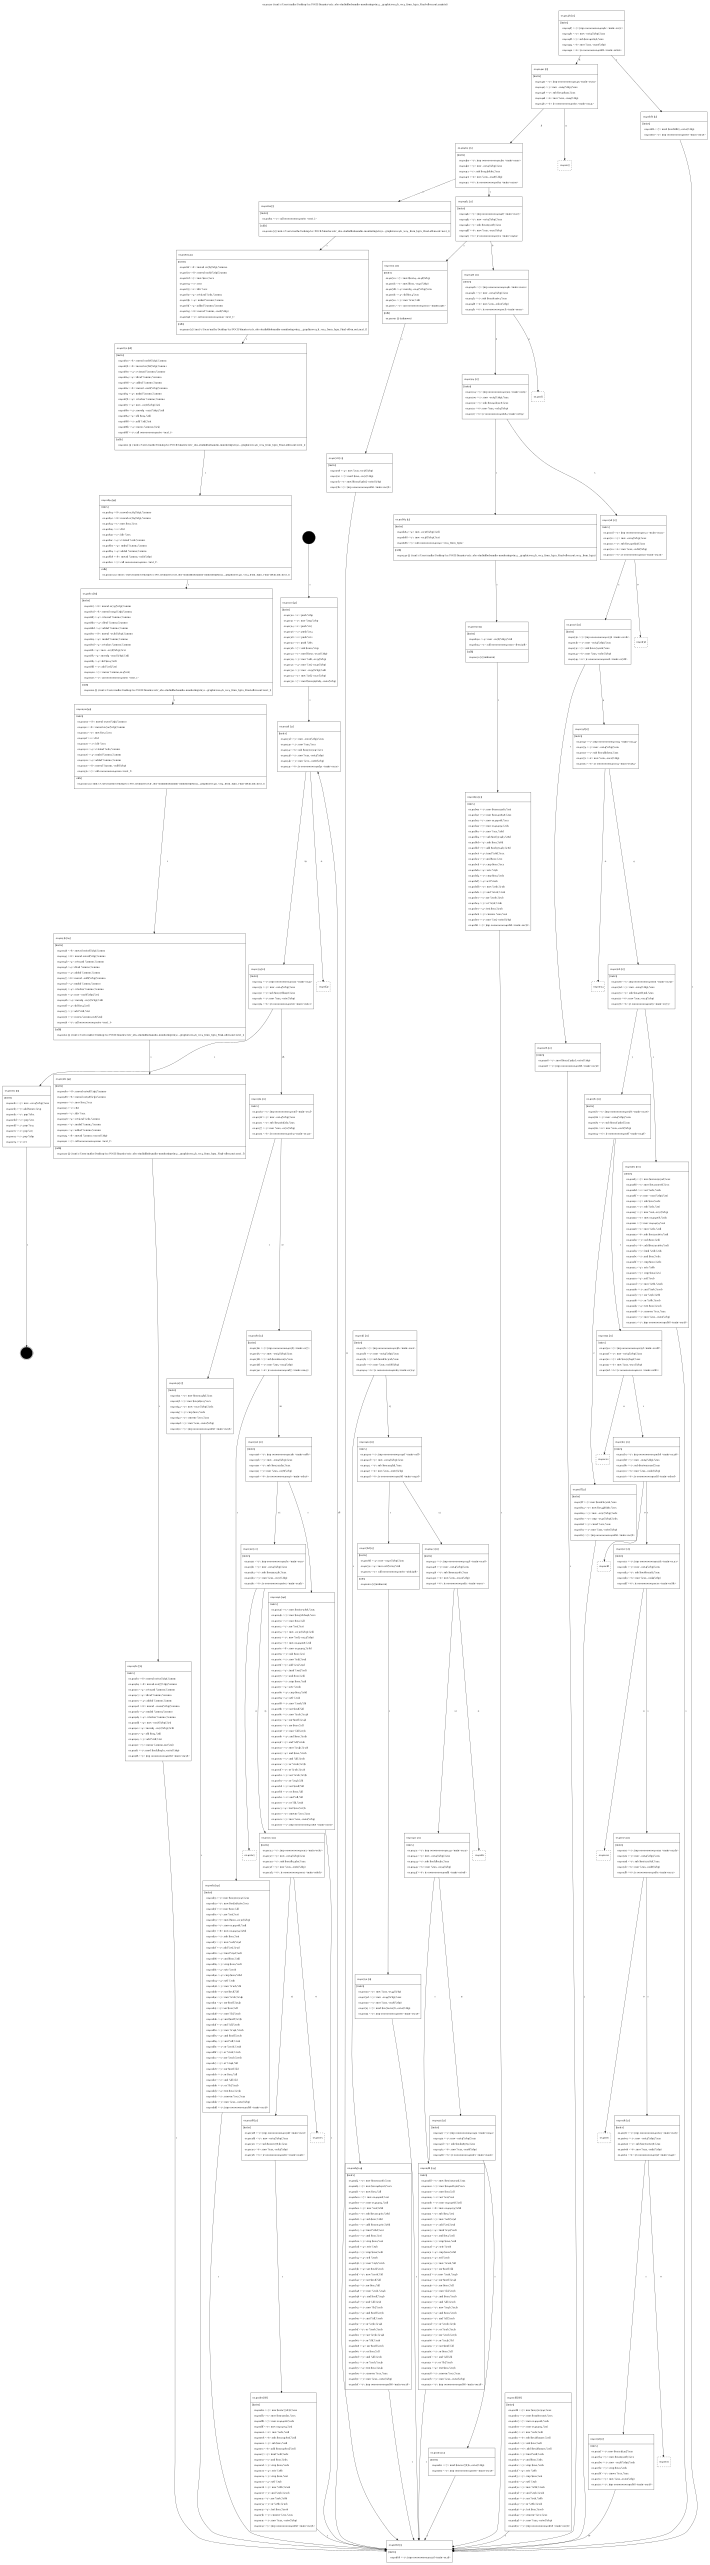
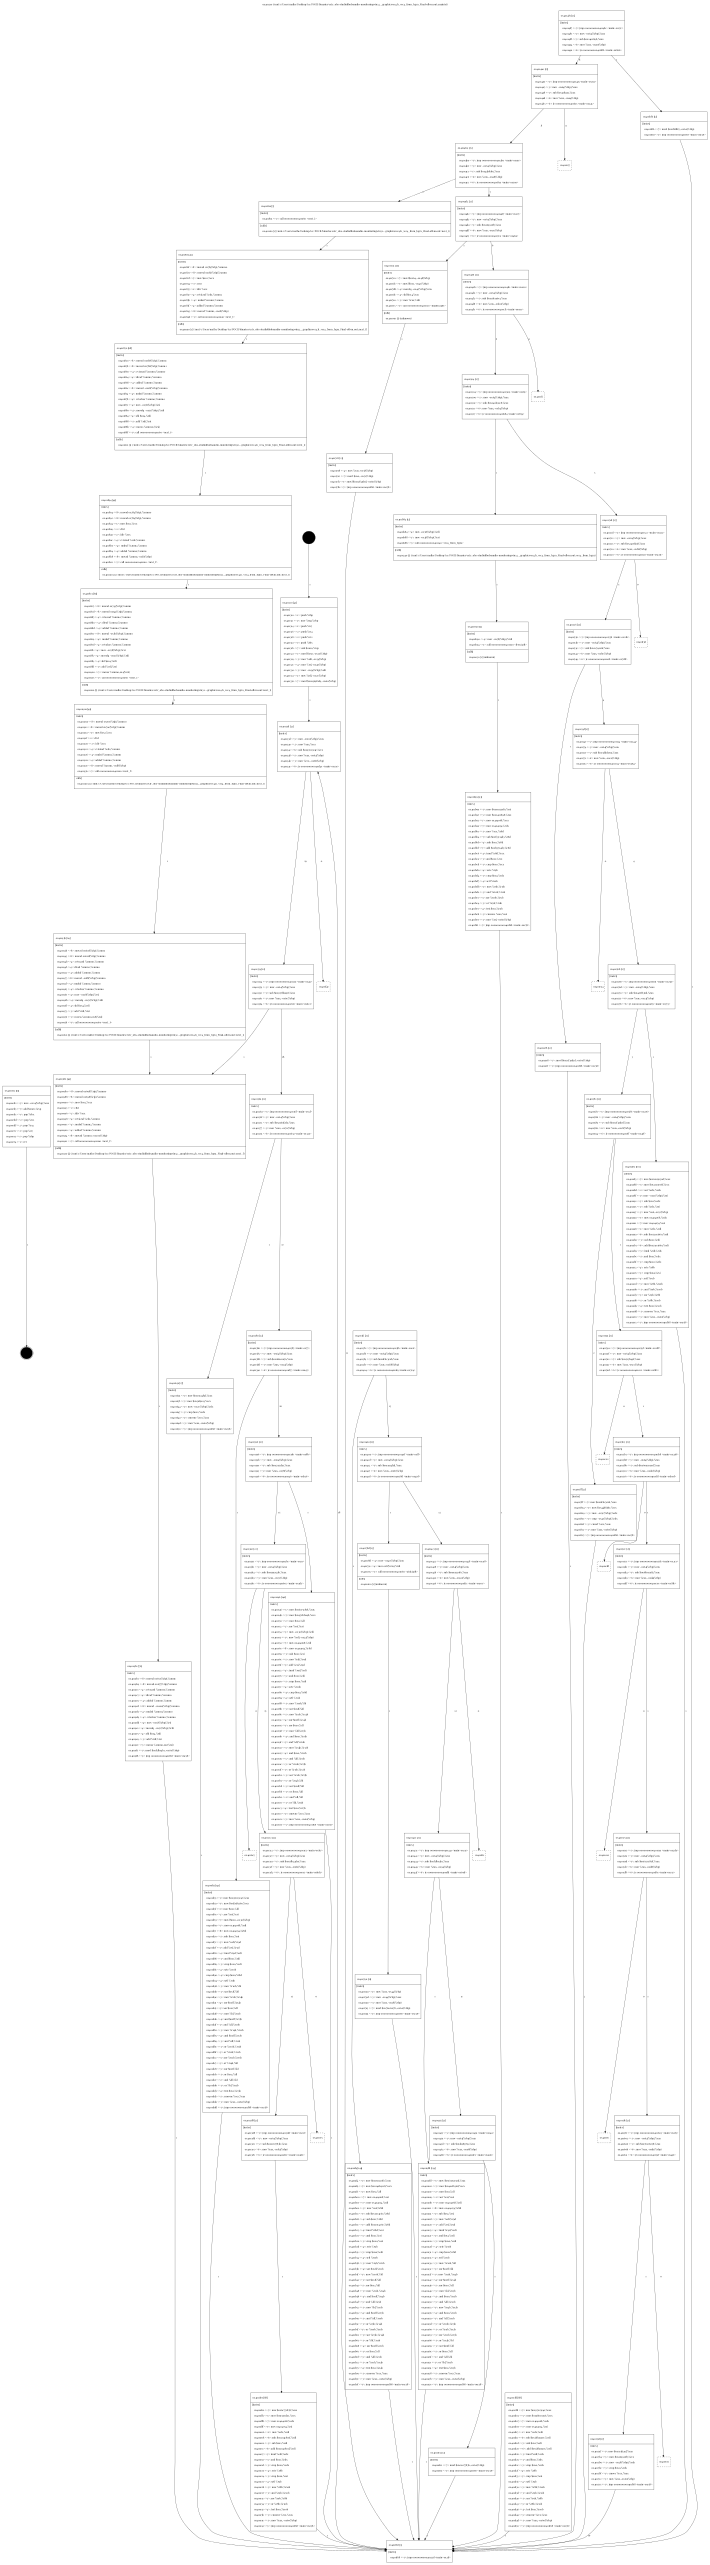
(165, 1067) -> (244, 1044)
